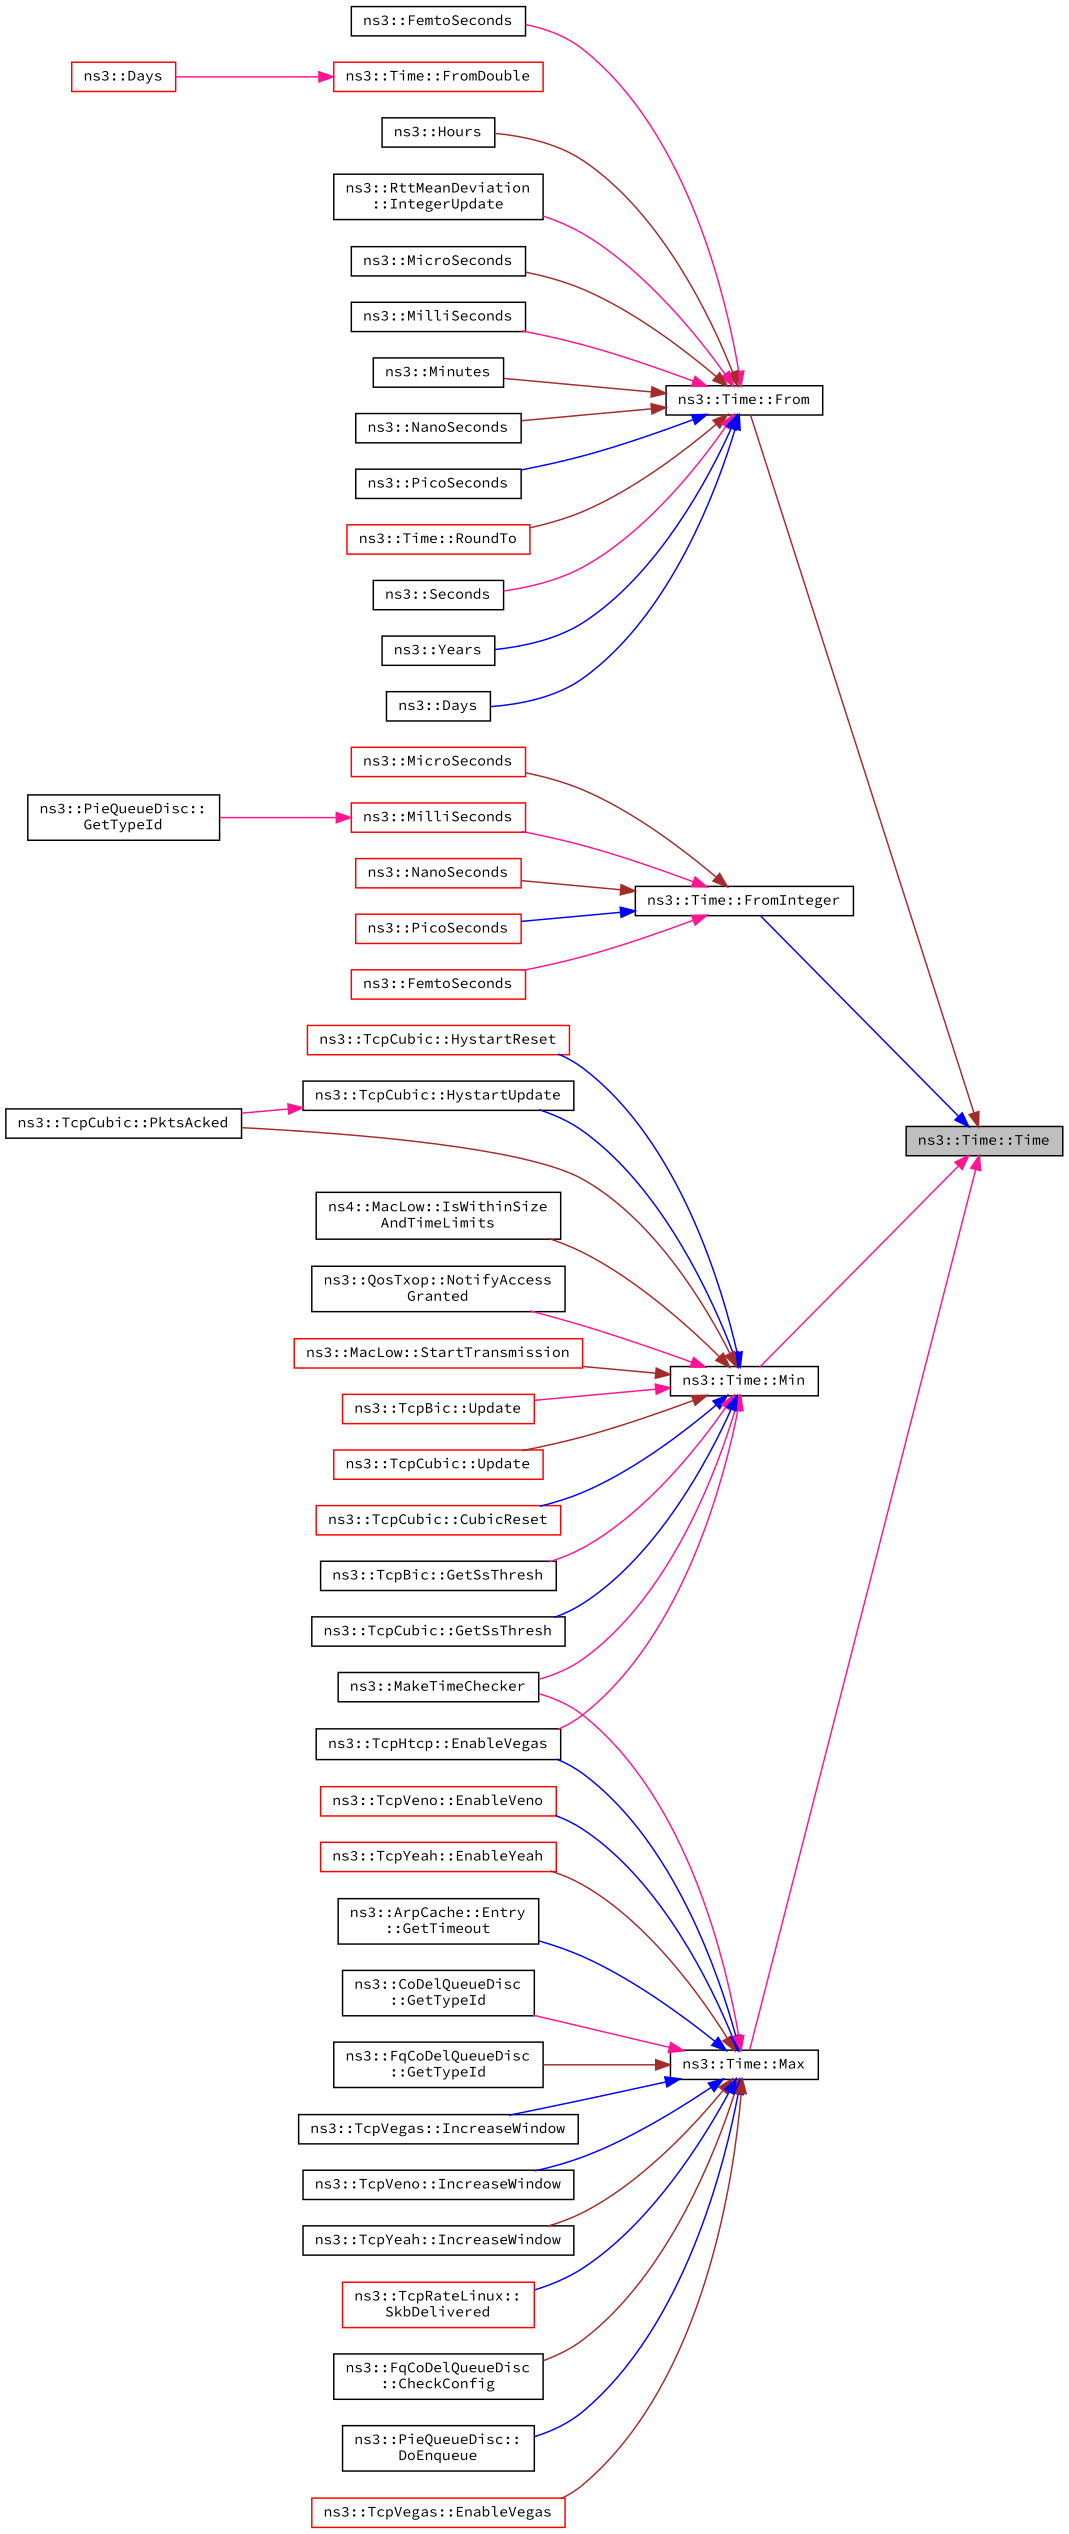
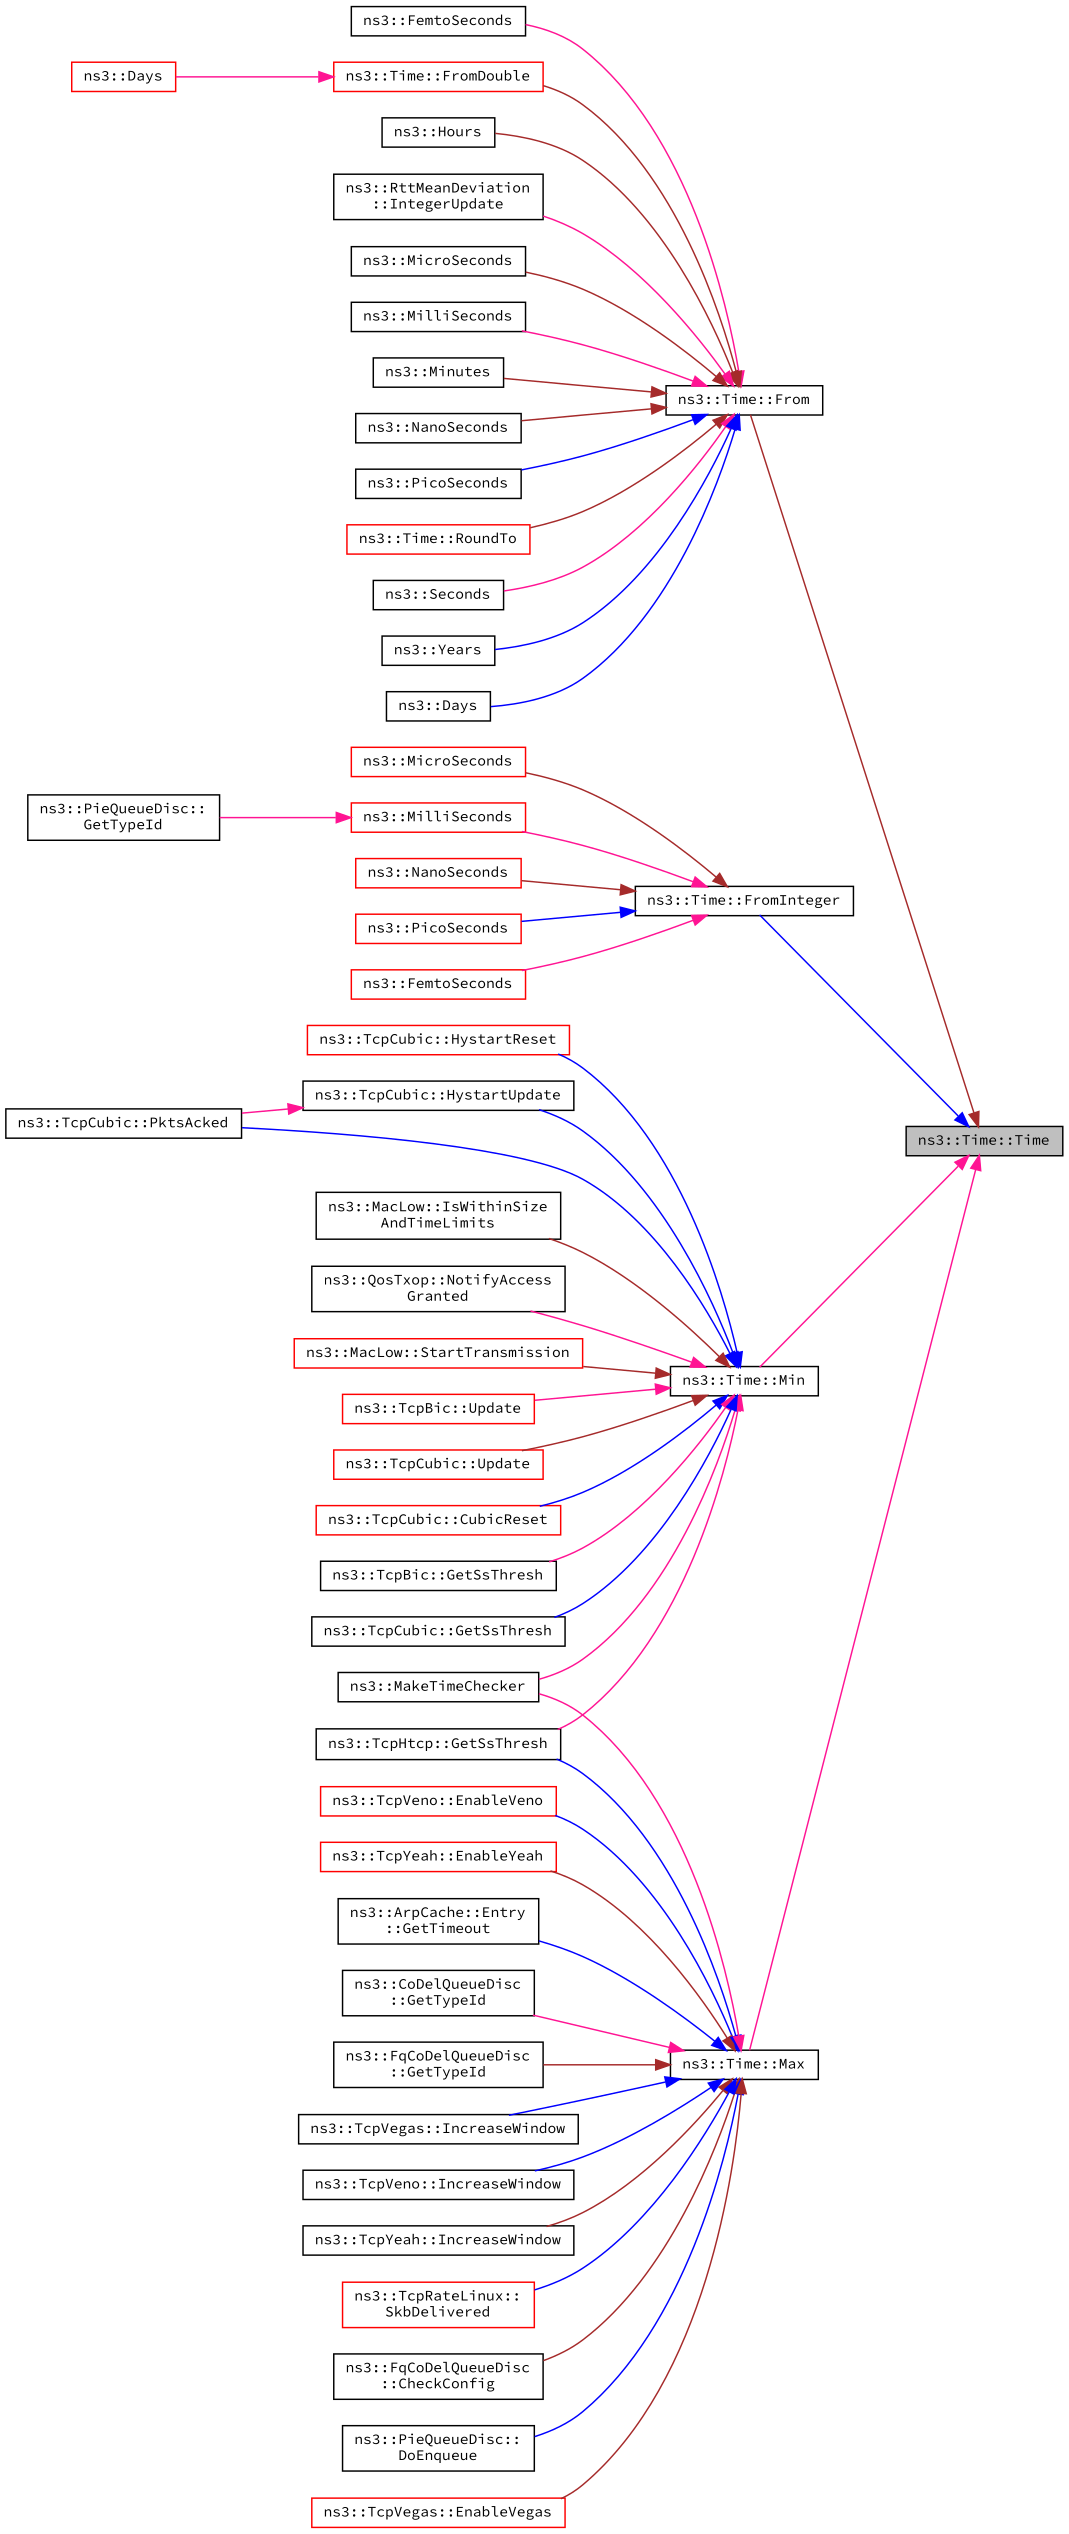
none -> (670, 207)
(528, 1160) -> (528, 1160)
(438, 1216) -> (438, 1216)
(438, 1744) -> (438, 1744)
